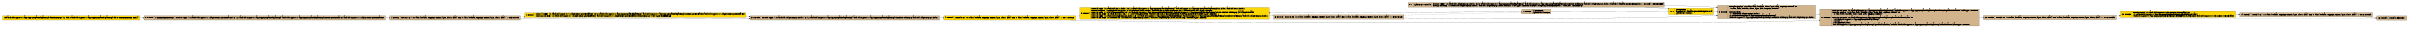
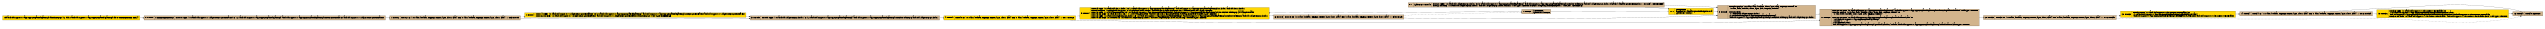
none -> (2443, 14)
